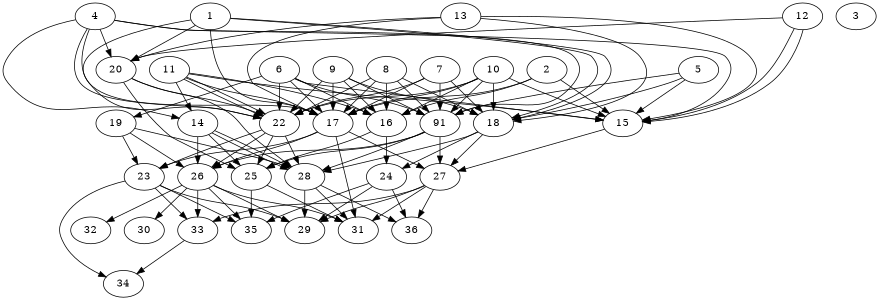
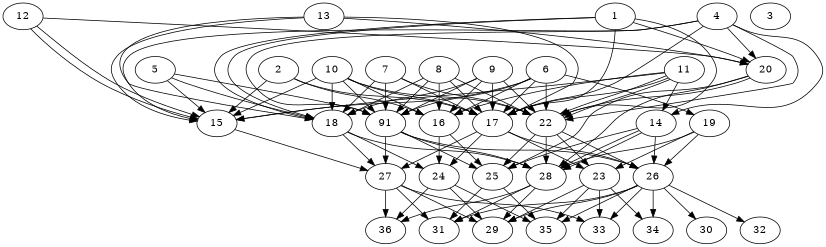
(345, 173) -> (473, 144)
(164, 255) -> (653, 200)
